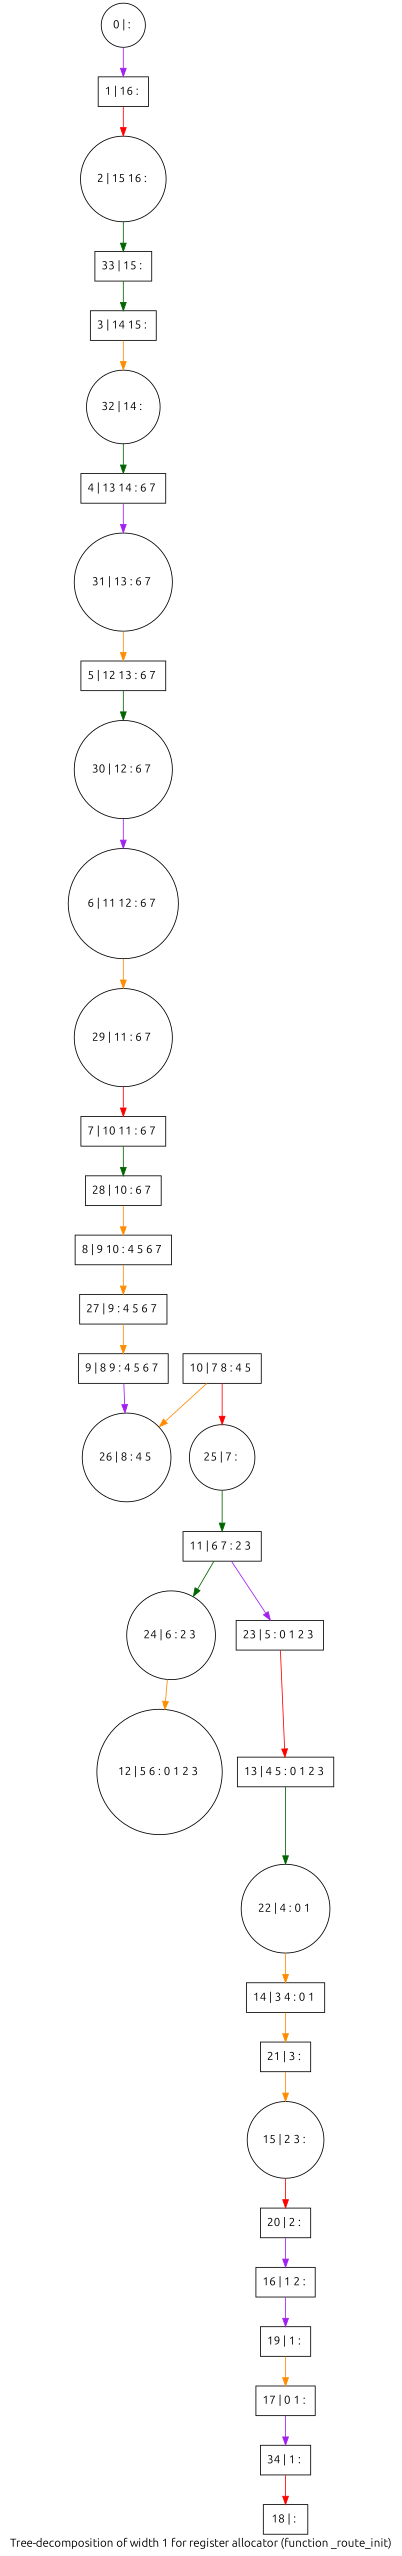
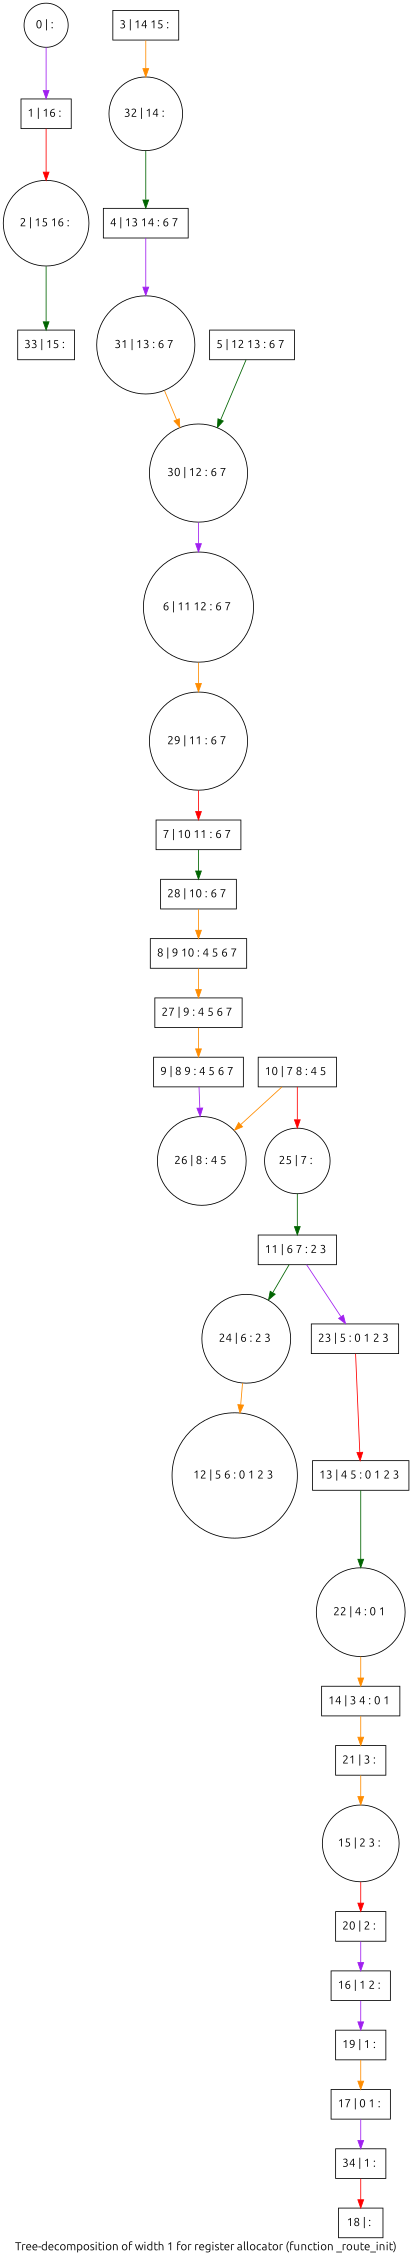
(123, 292) -> none
(123, 642) -> (171, 405)
